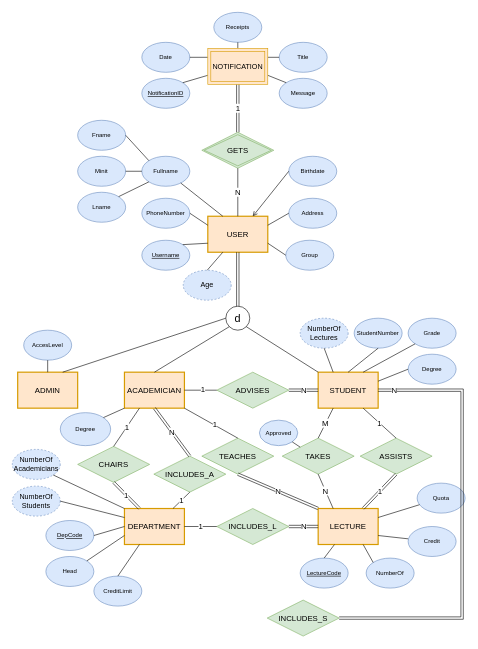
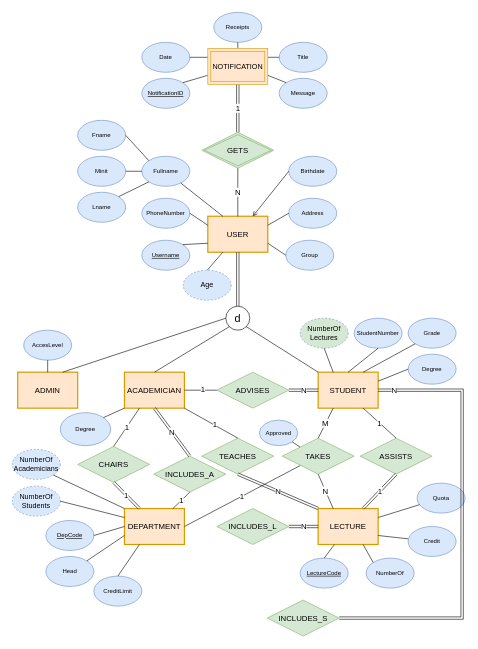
(324, 333) -> (324, 333)
(201, 527) -> (242, 496)
